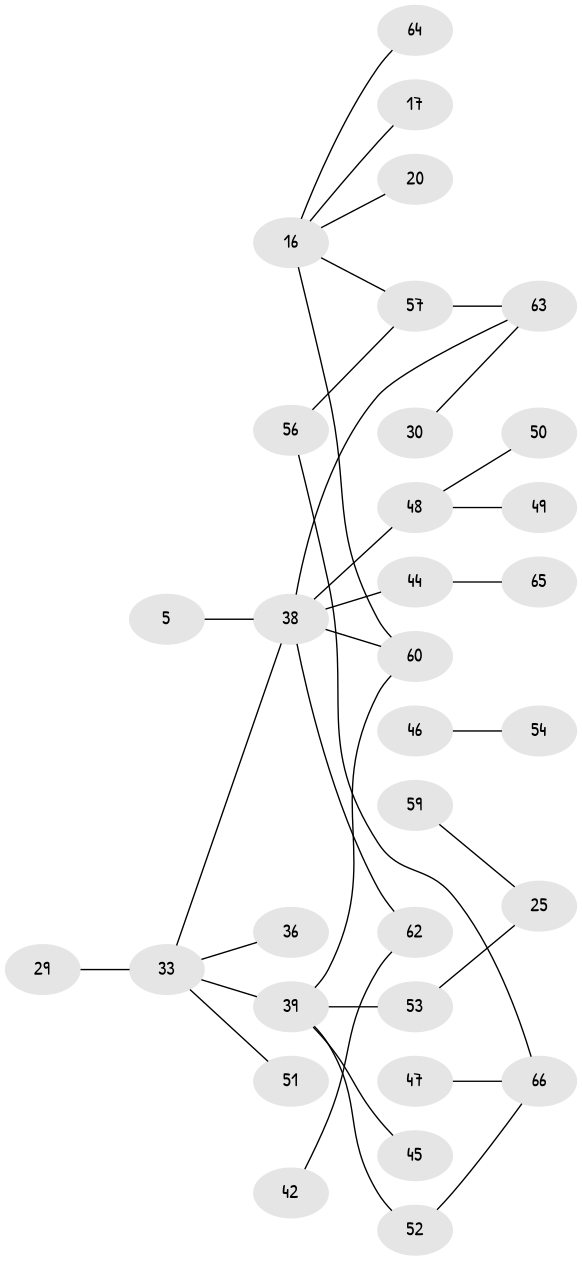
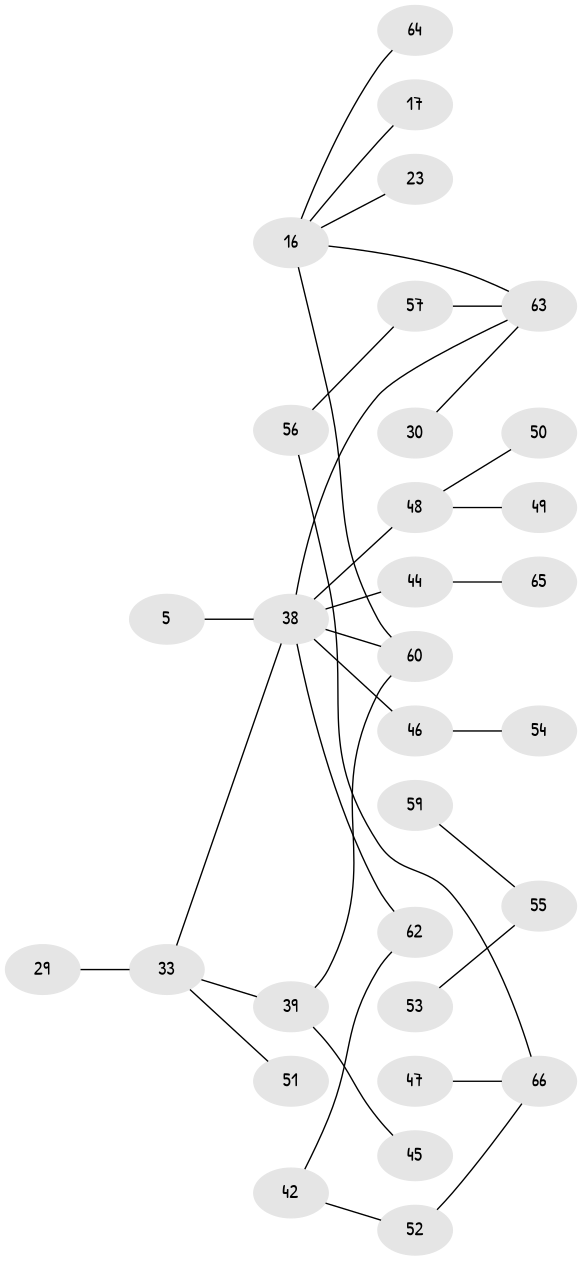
(415, 179) -> (415, 179)
(353, 275) -> (421, 261)
none -> (353, 675)
(539, 906) -> (539, 906)
(291, 932) -> none
(350, 1007) -> none
(353, 1119) -> (353, 1212)
